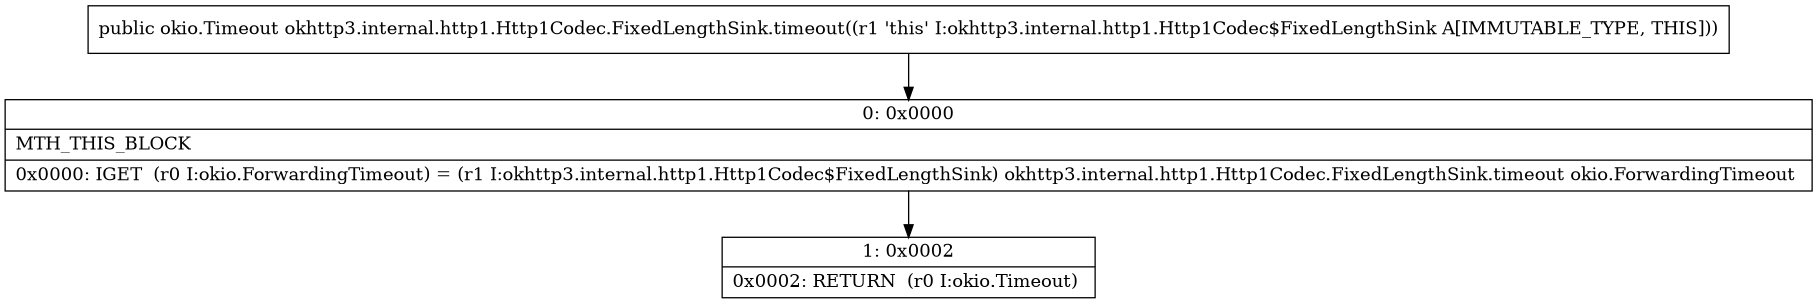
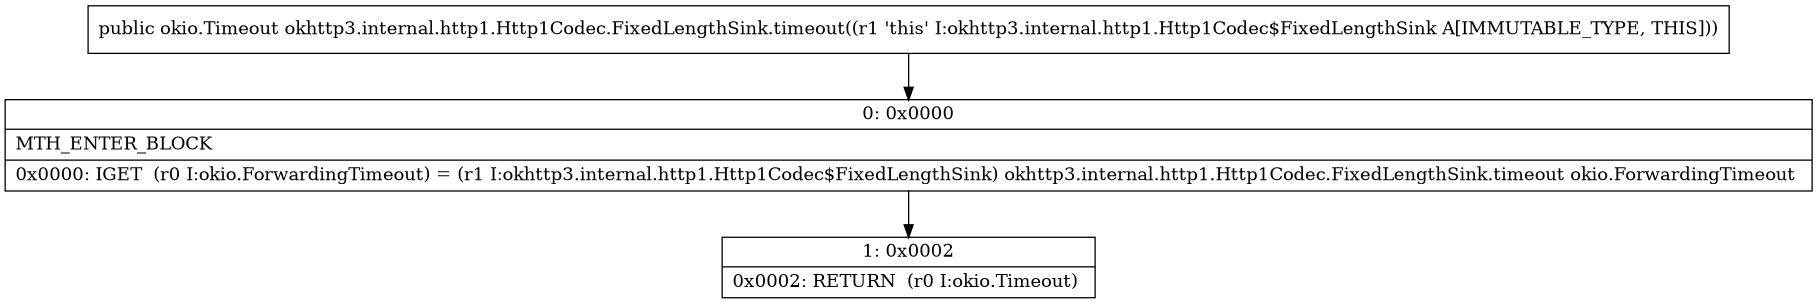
(104, 144) -> (114, 144)
